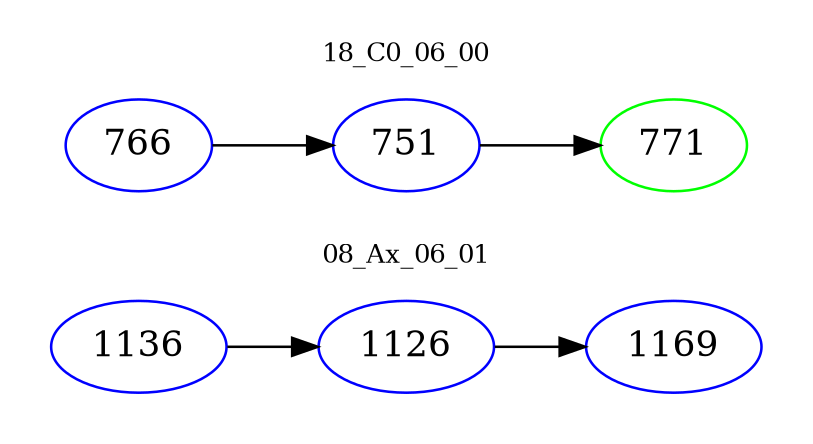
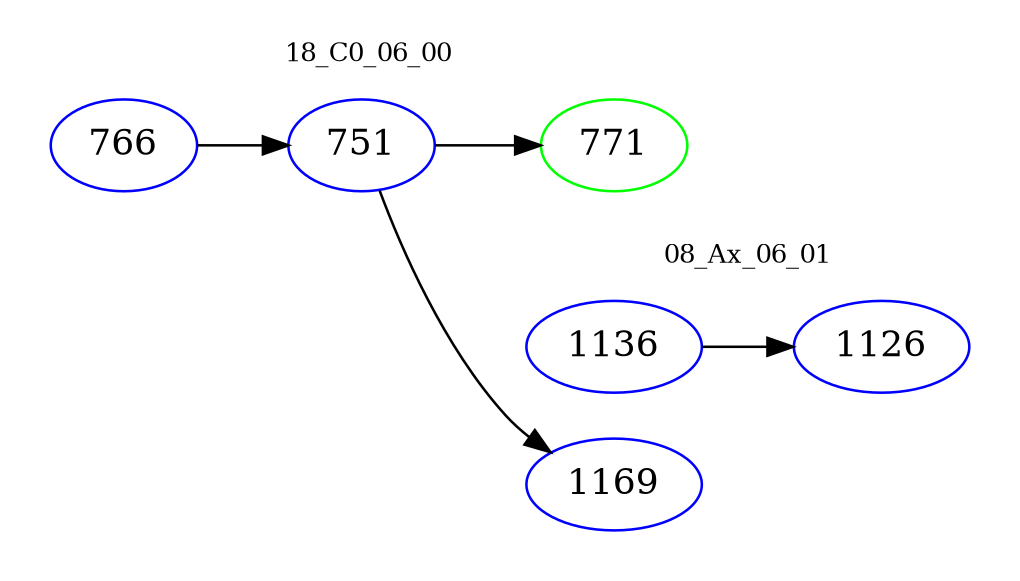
(527, 347) -> (441, 323)
